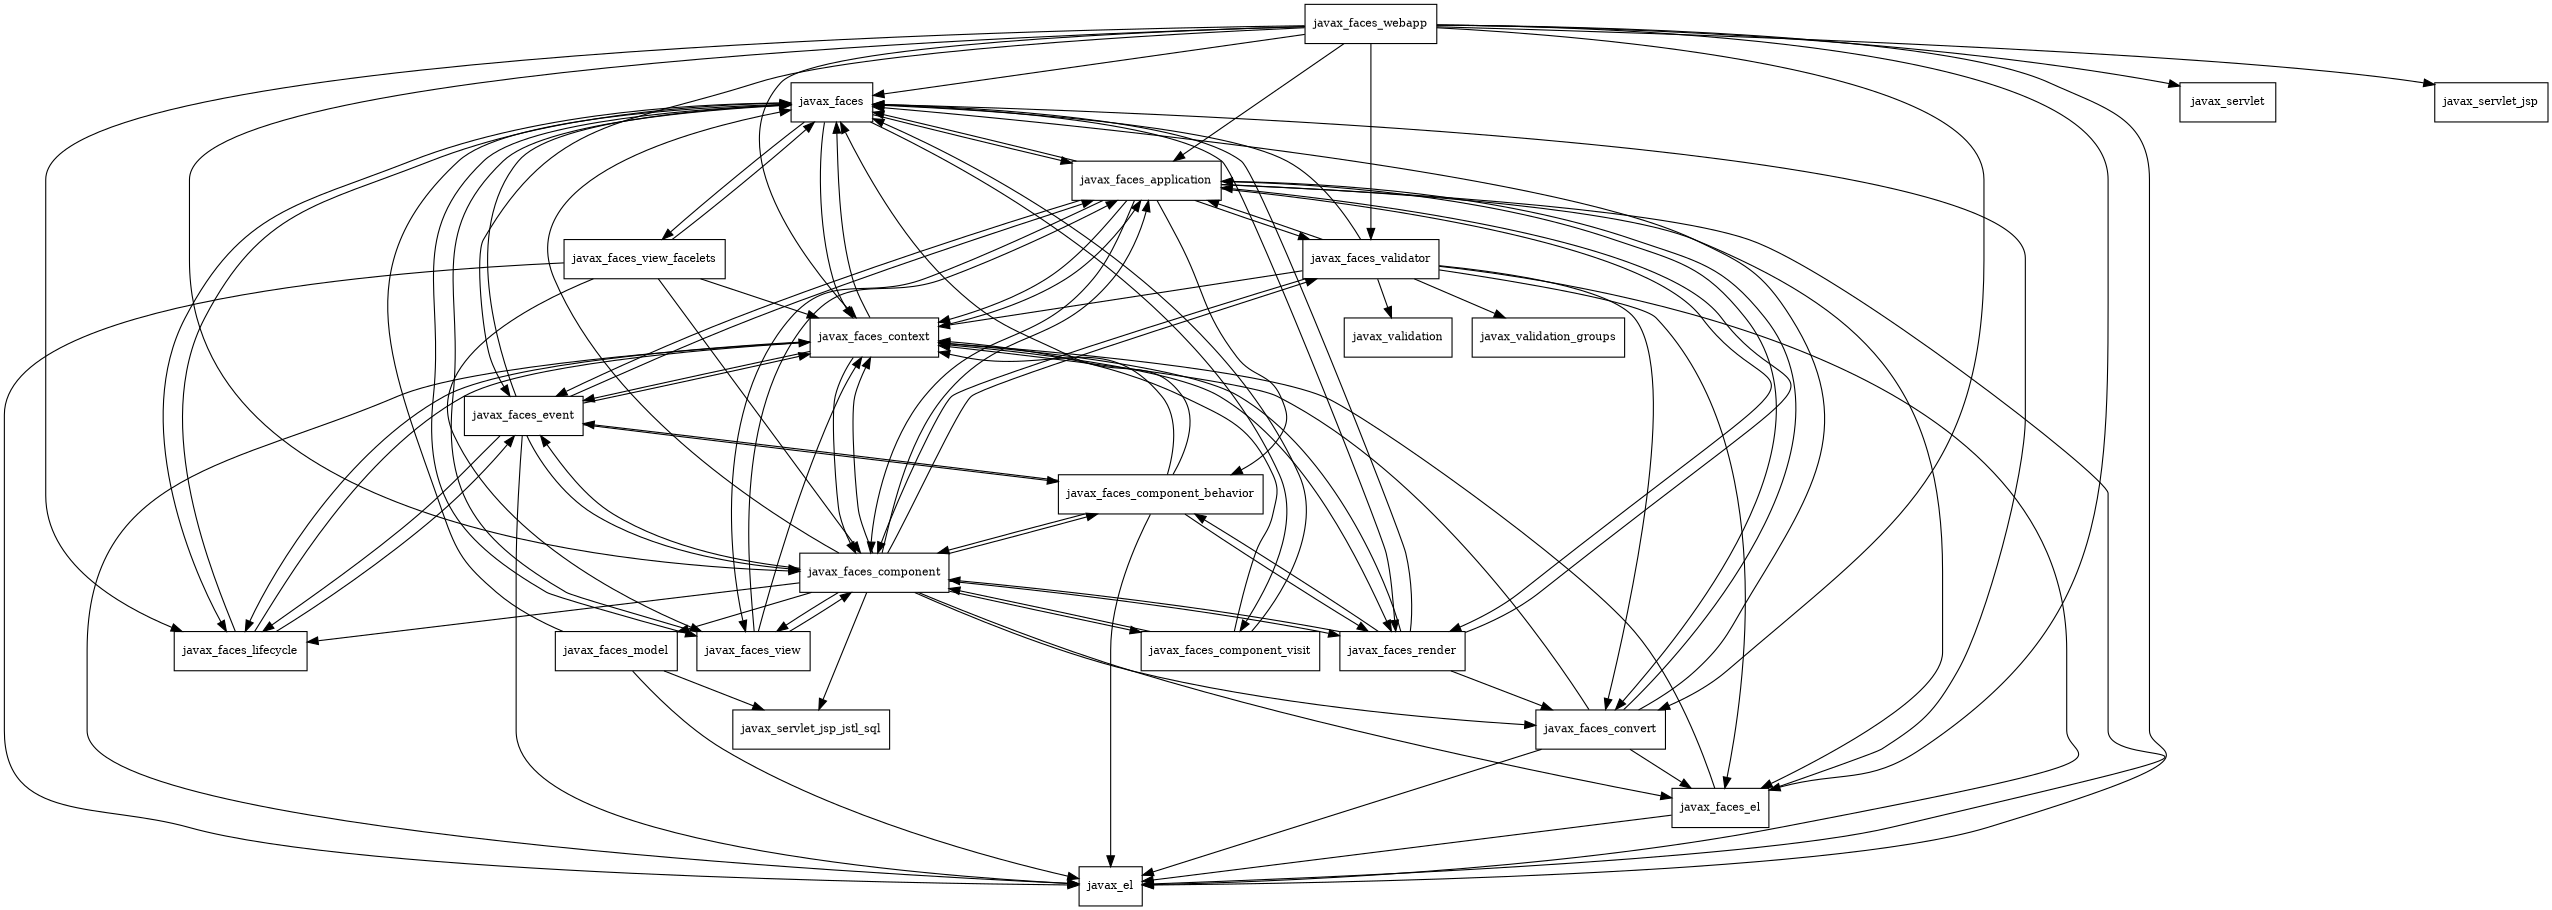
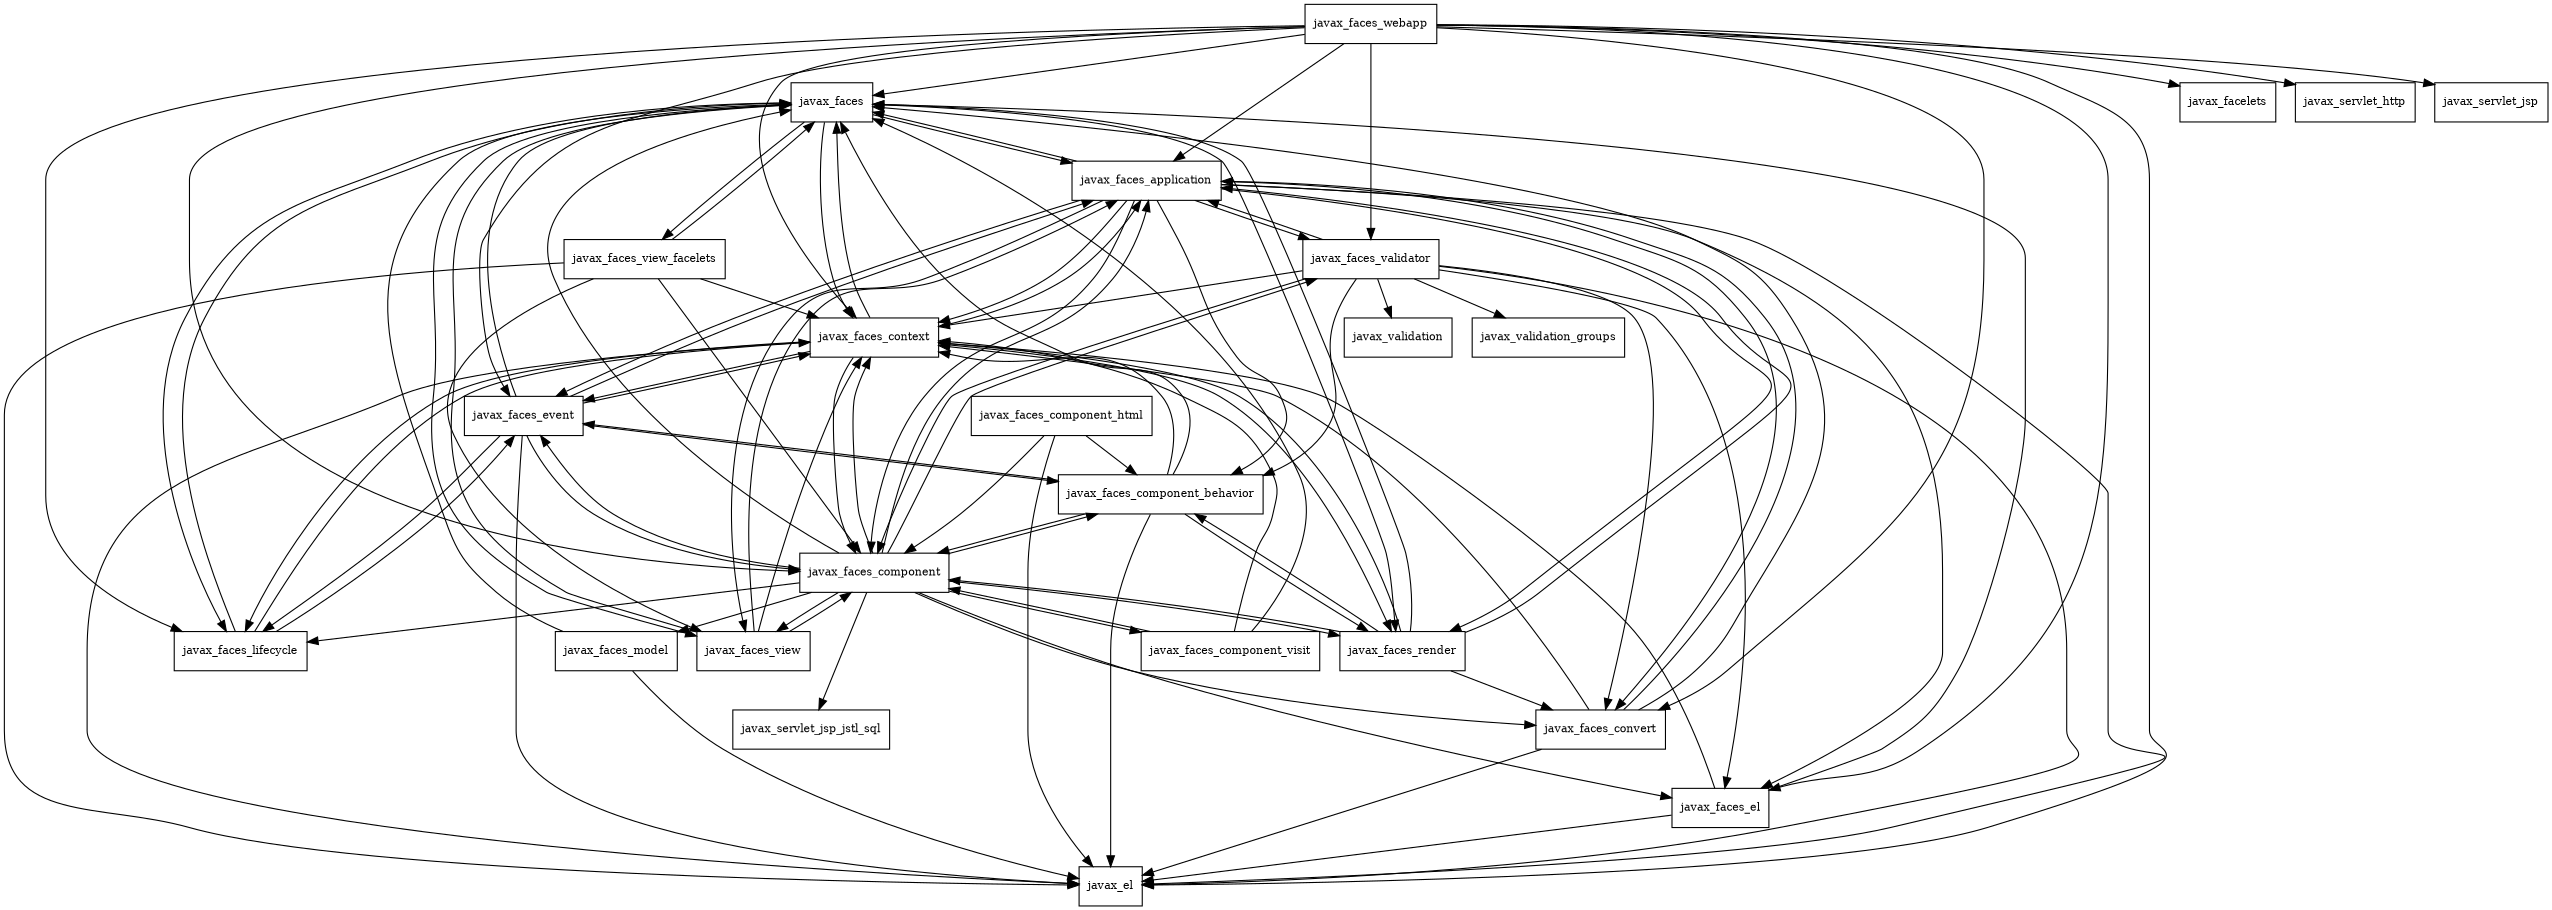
(2228, 102) -> (2228, 102)
none -> (2355, 102)
(1142, 127) -> (1336, 392)
(1150, 305) -> none
none -> (1062, 416)
(709, 688) -> none
(1656, 766) -> none
